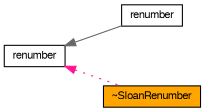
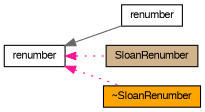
none -> (152, 56)
